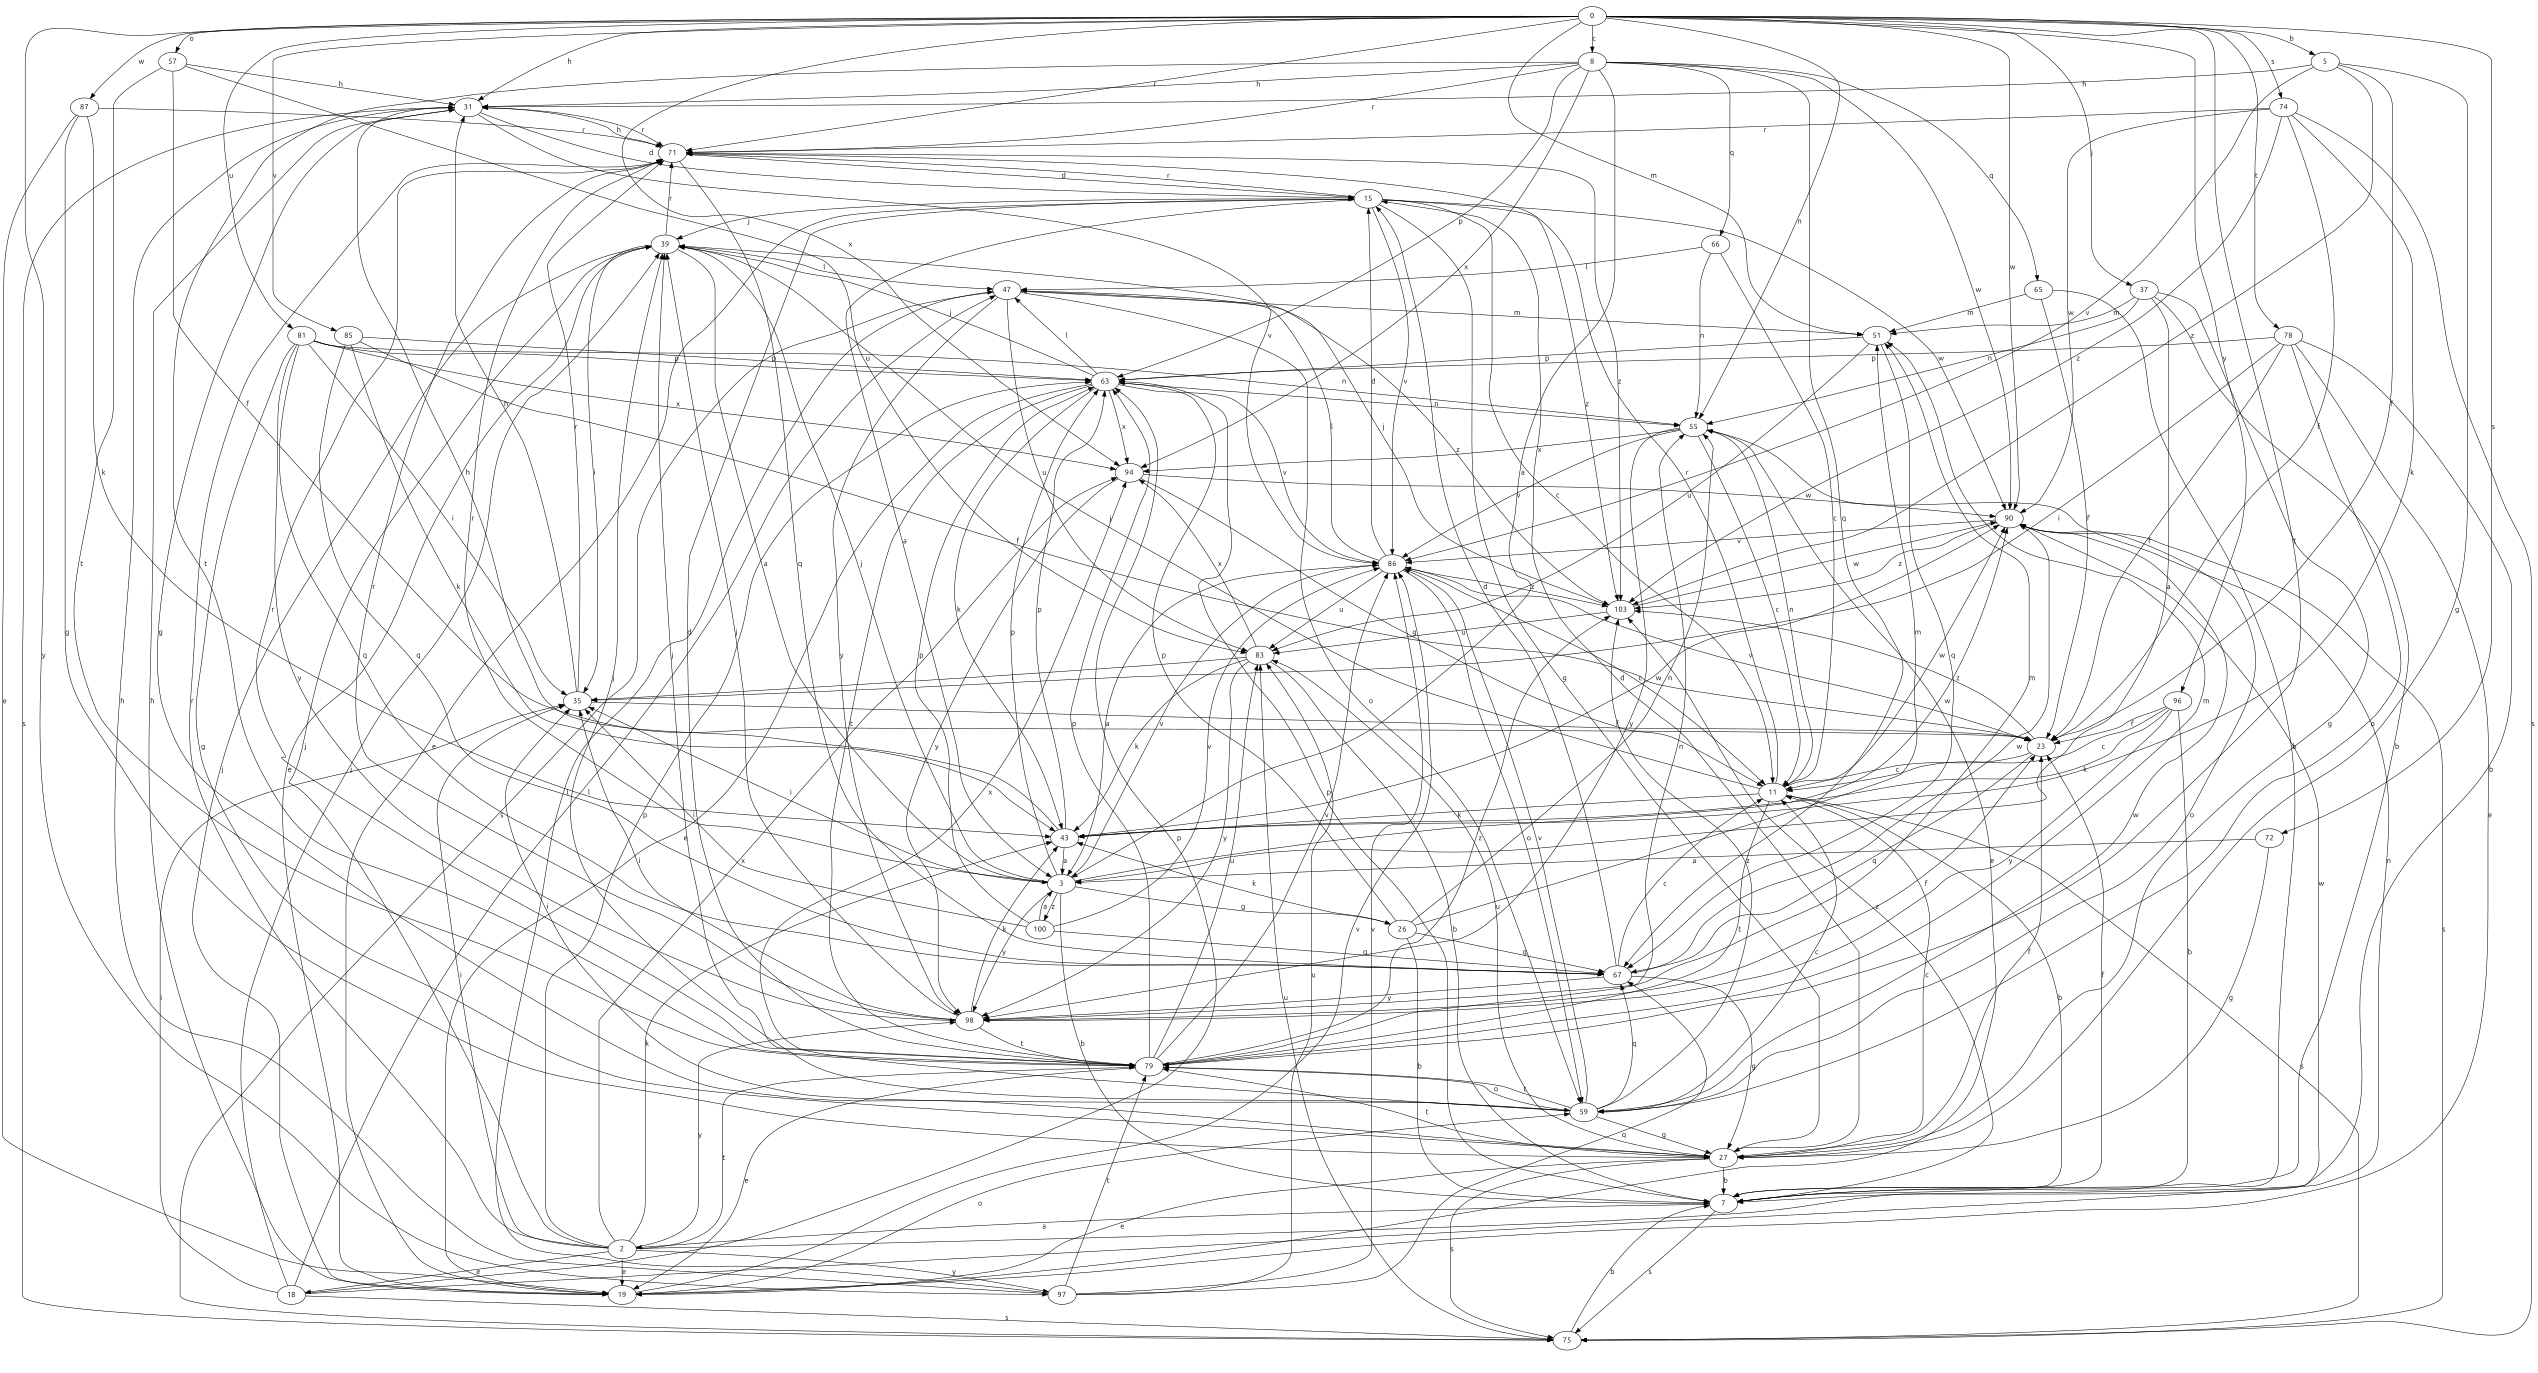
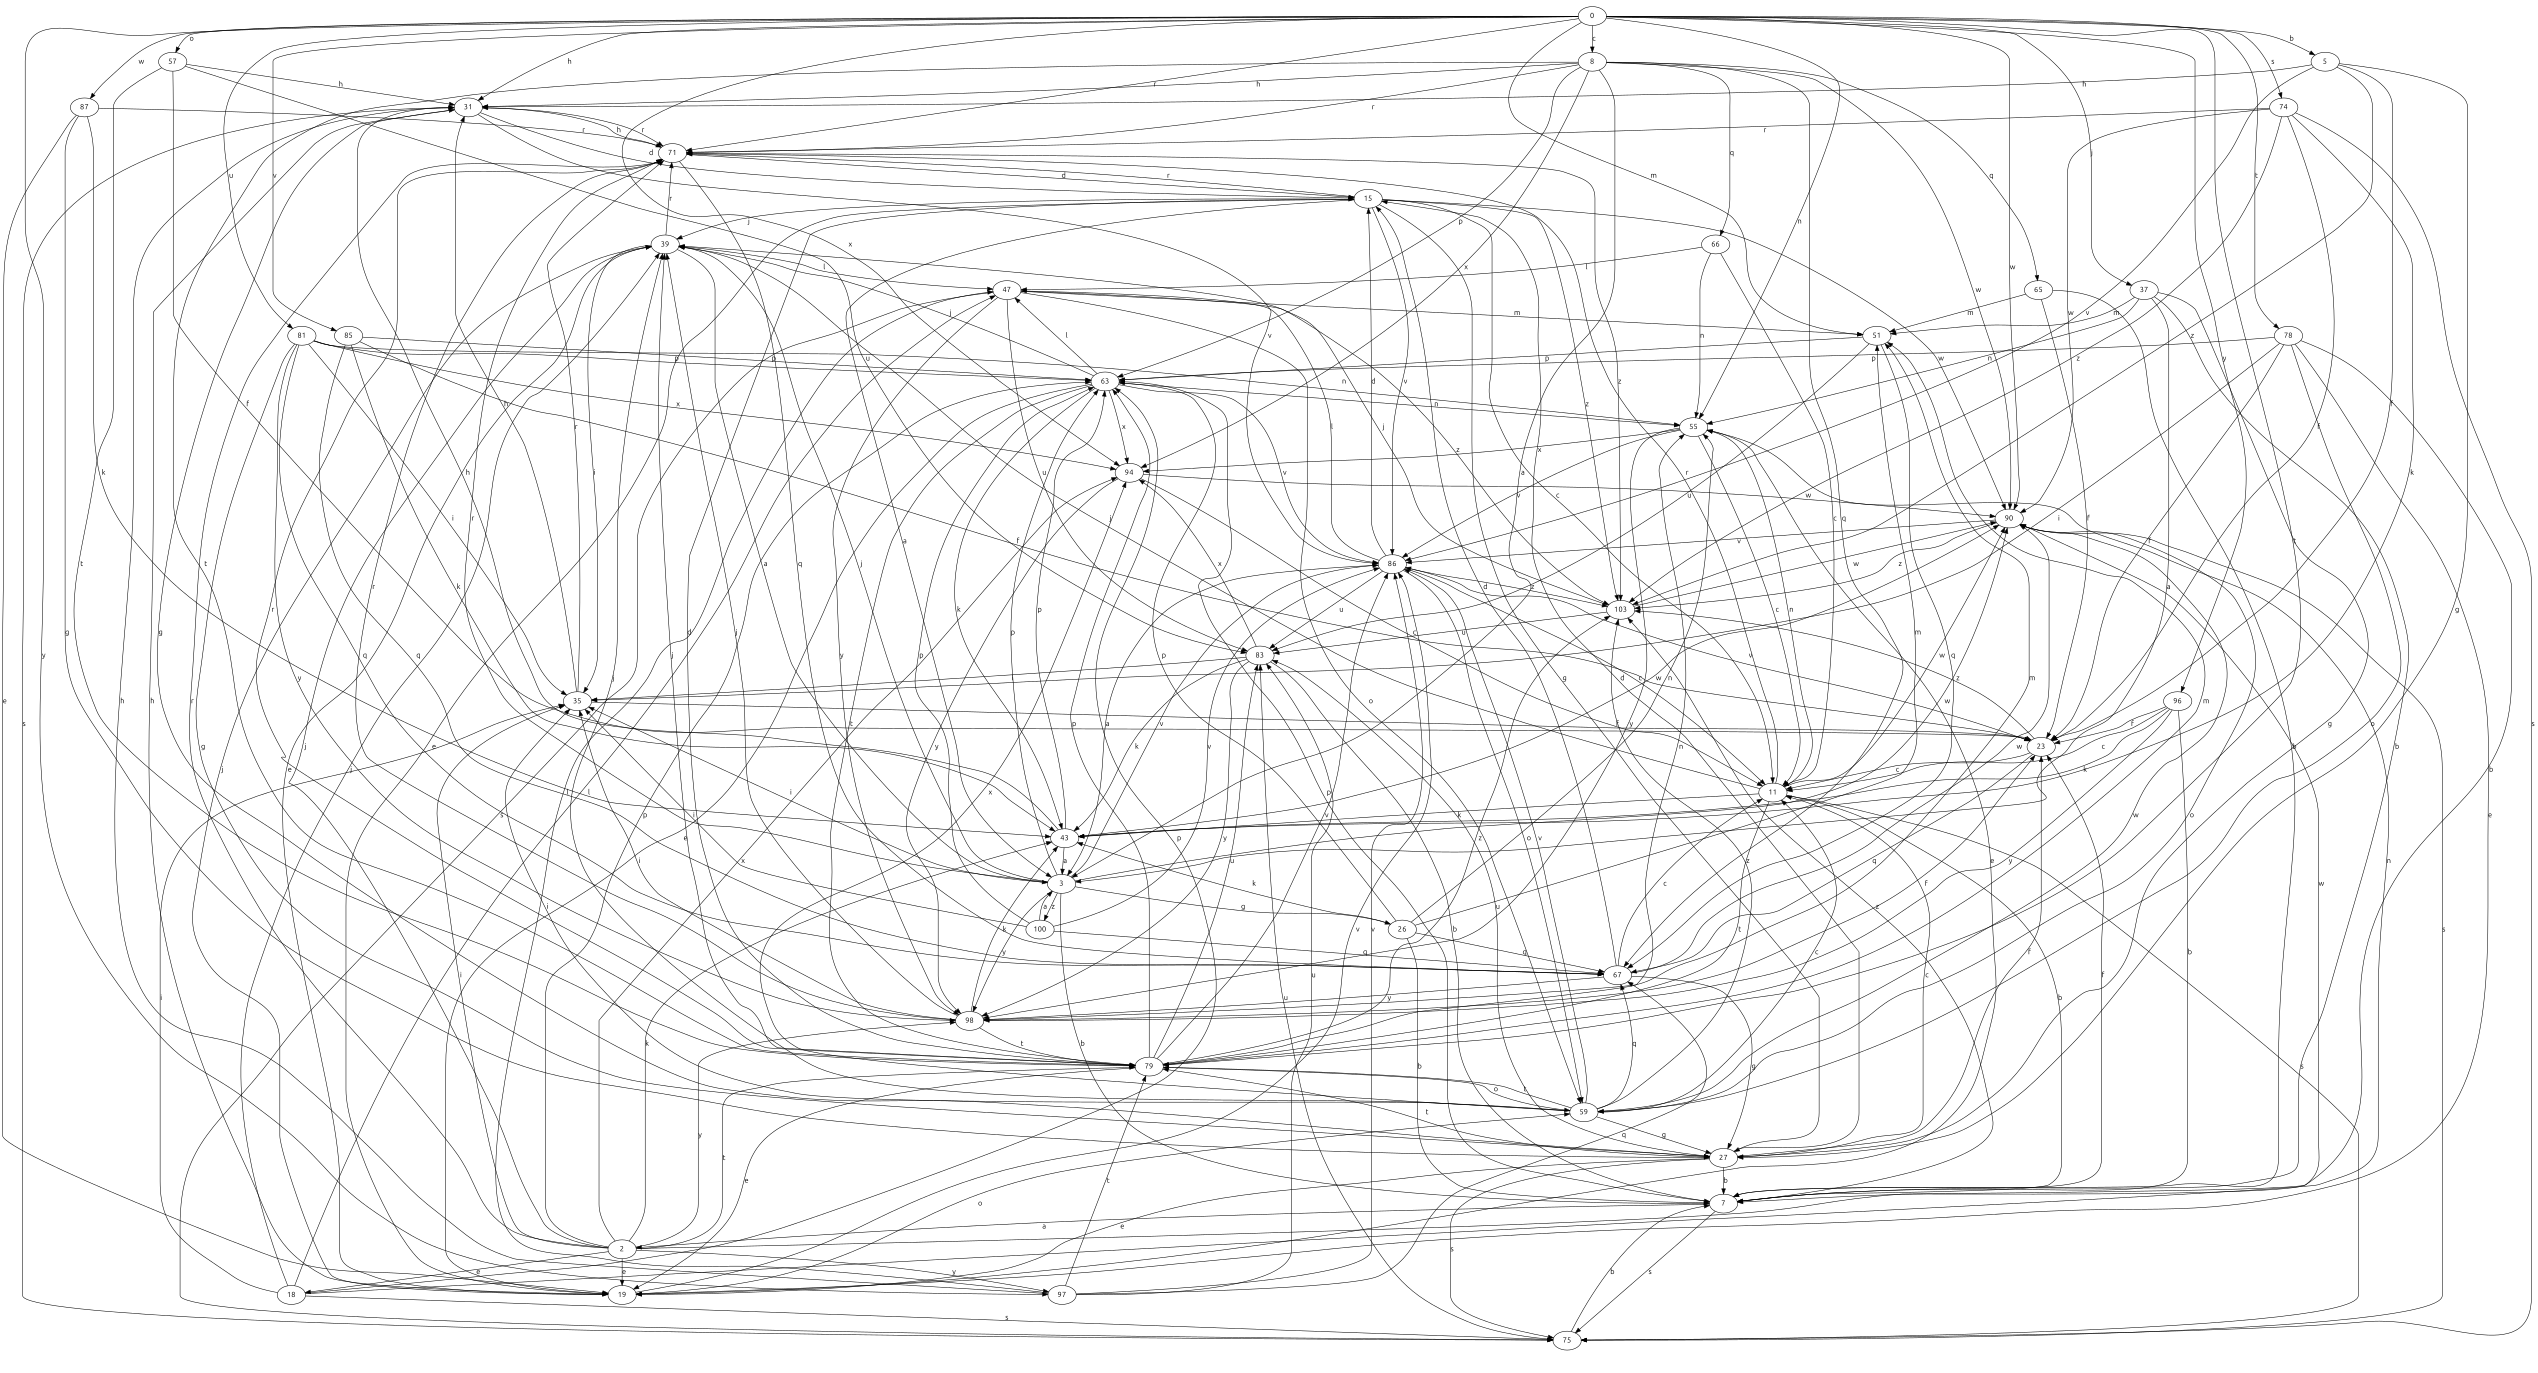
(1415, 633) -> (1415, 633)
(2270, 838) -> none
